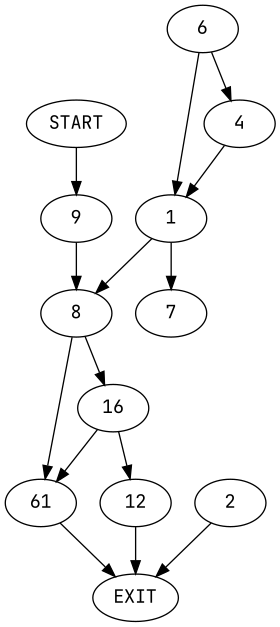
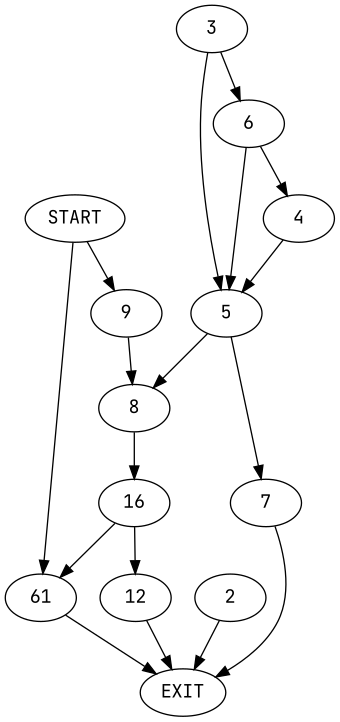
none -> (212, 29)
(171, 219) -> (226, 313)
(60, 401) -> (59, 401)
none -> (283, 609)
